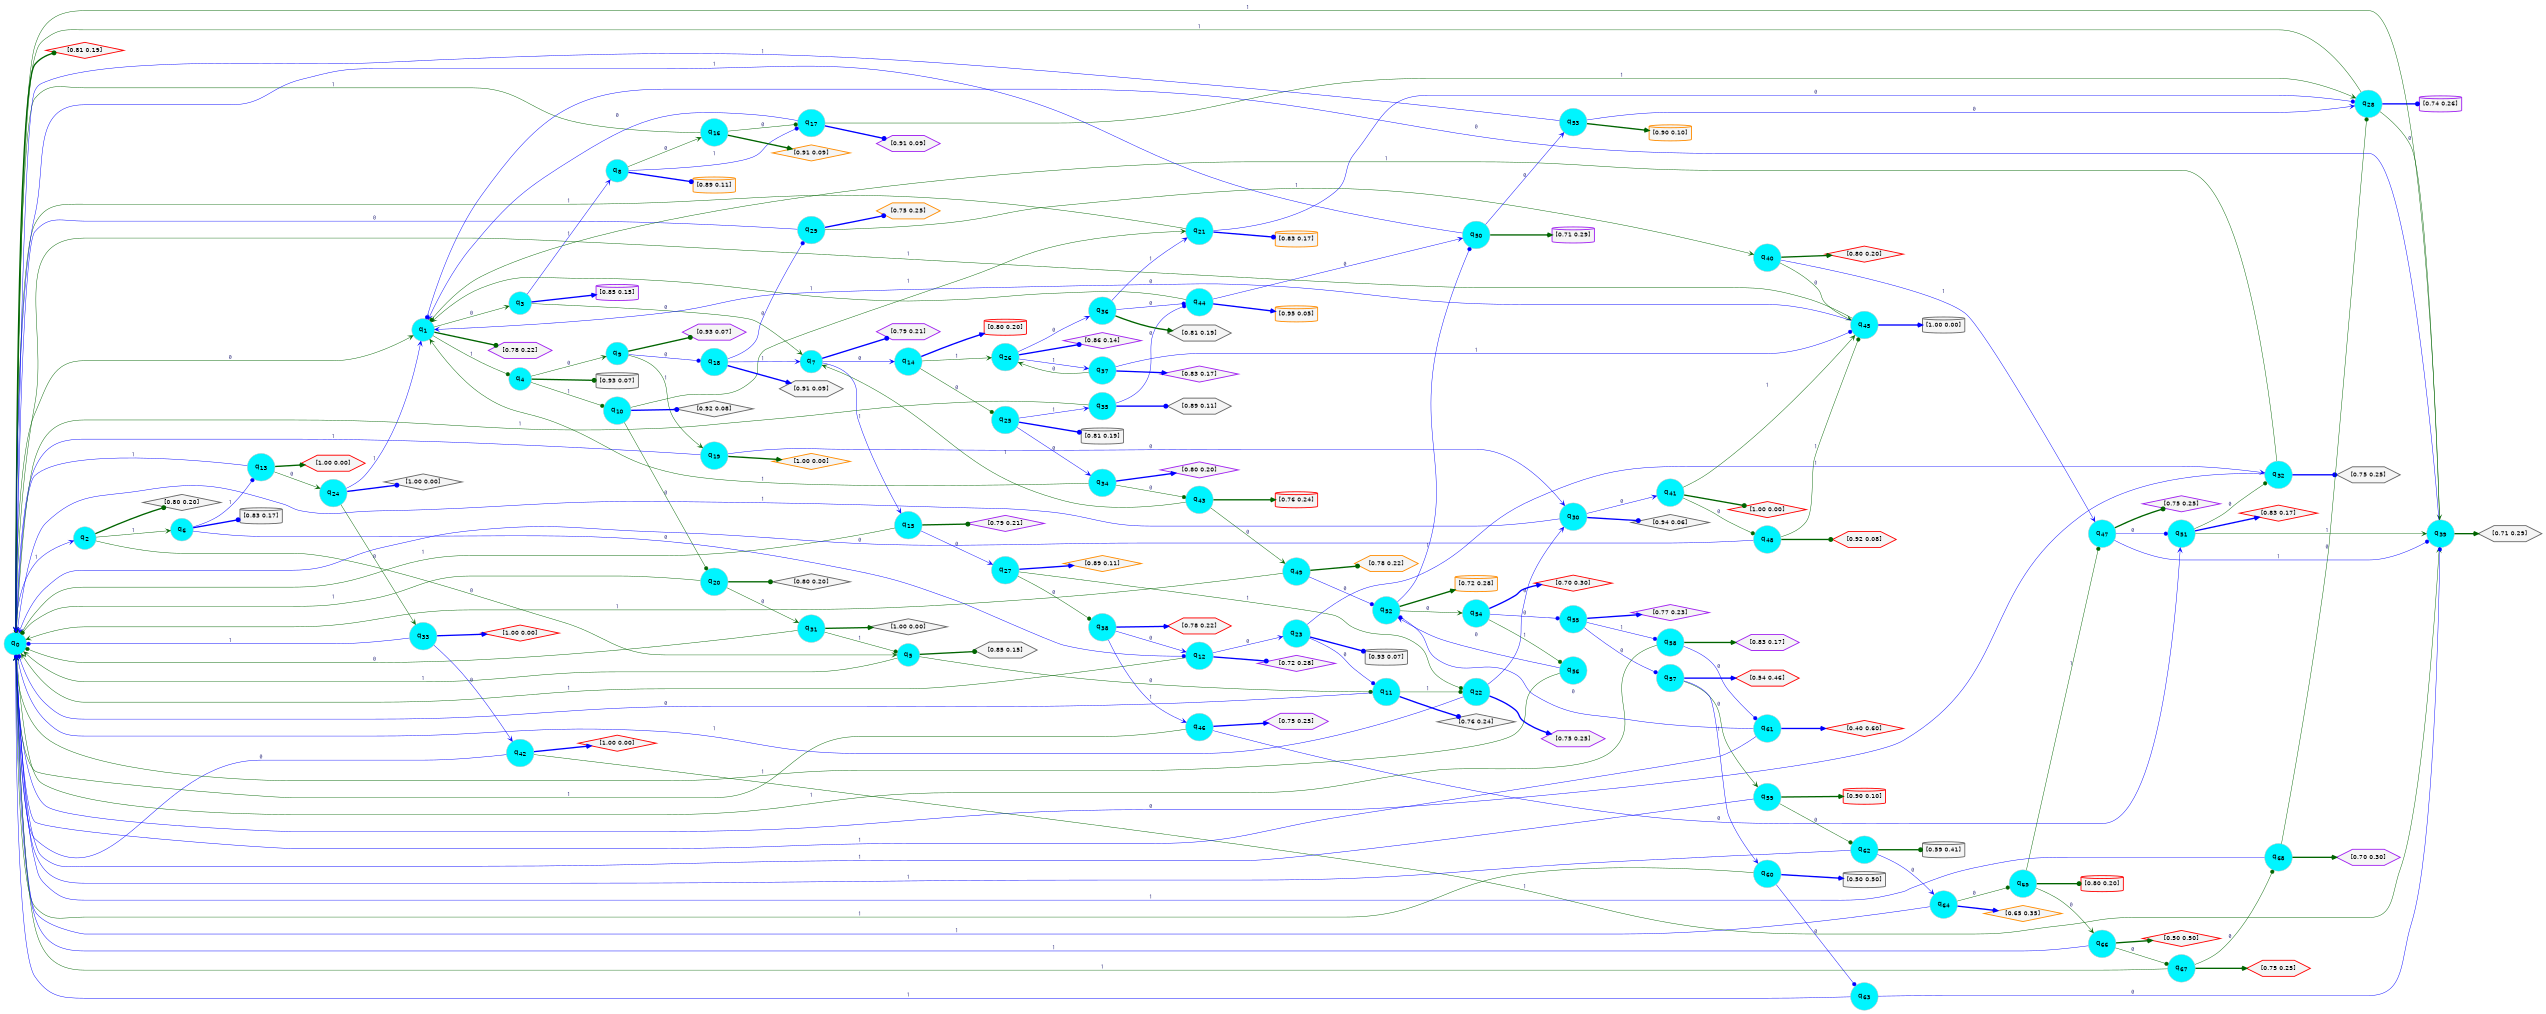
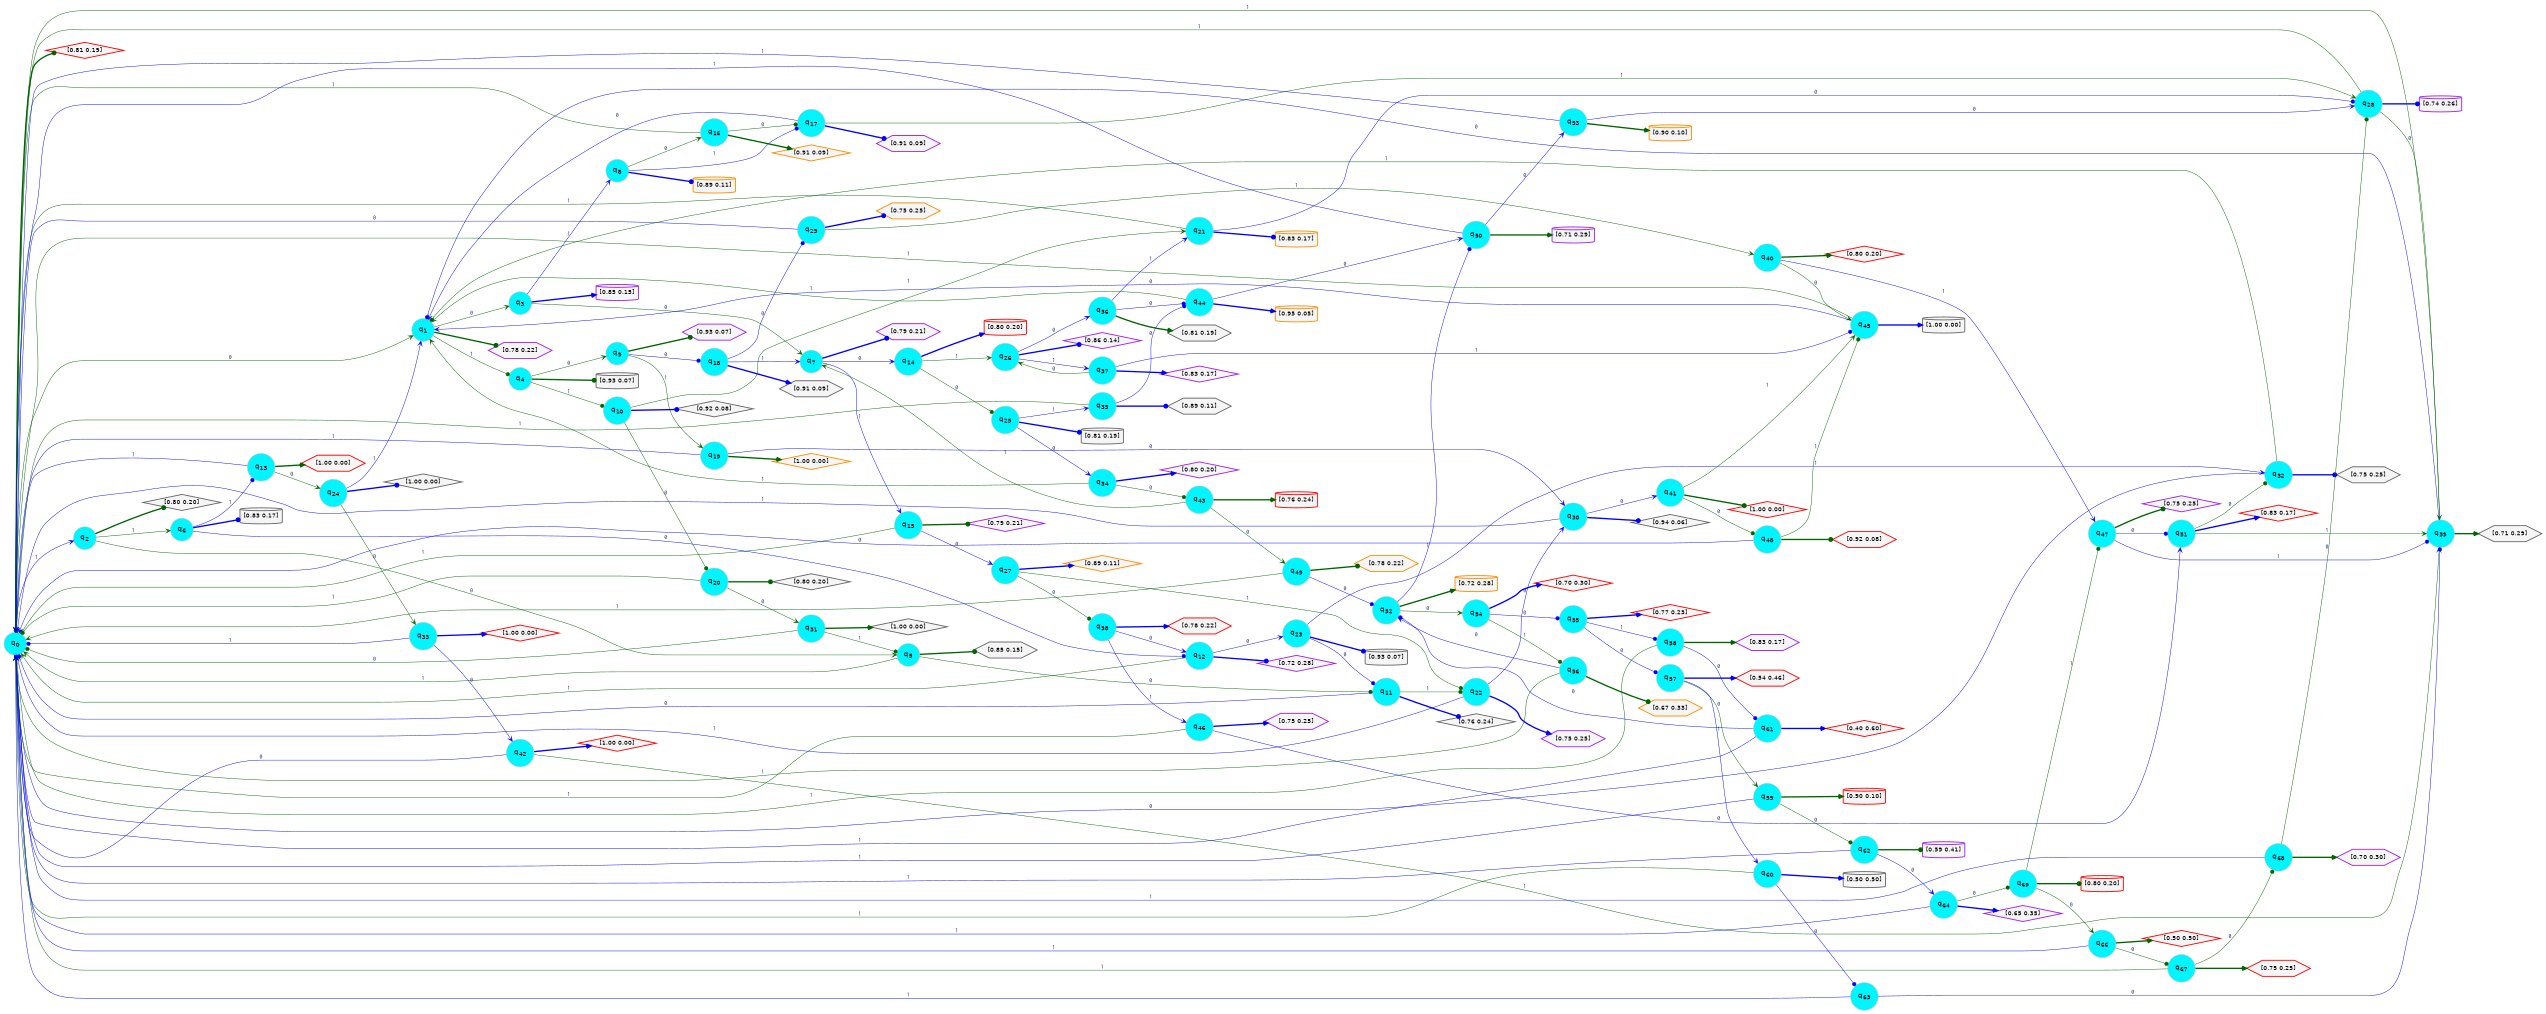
(1670, 613) -> (1670, 613)
none -> (1670, 708)
(1944, 850) -> (1944, 850)
(2023, 914) -> (2023, 914)
